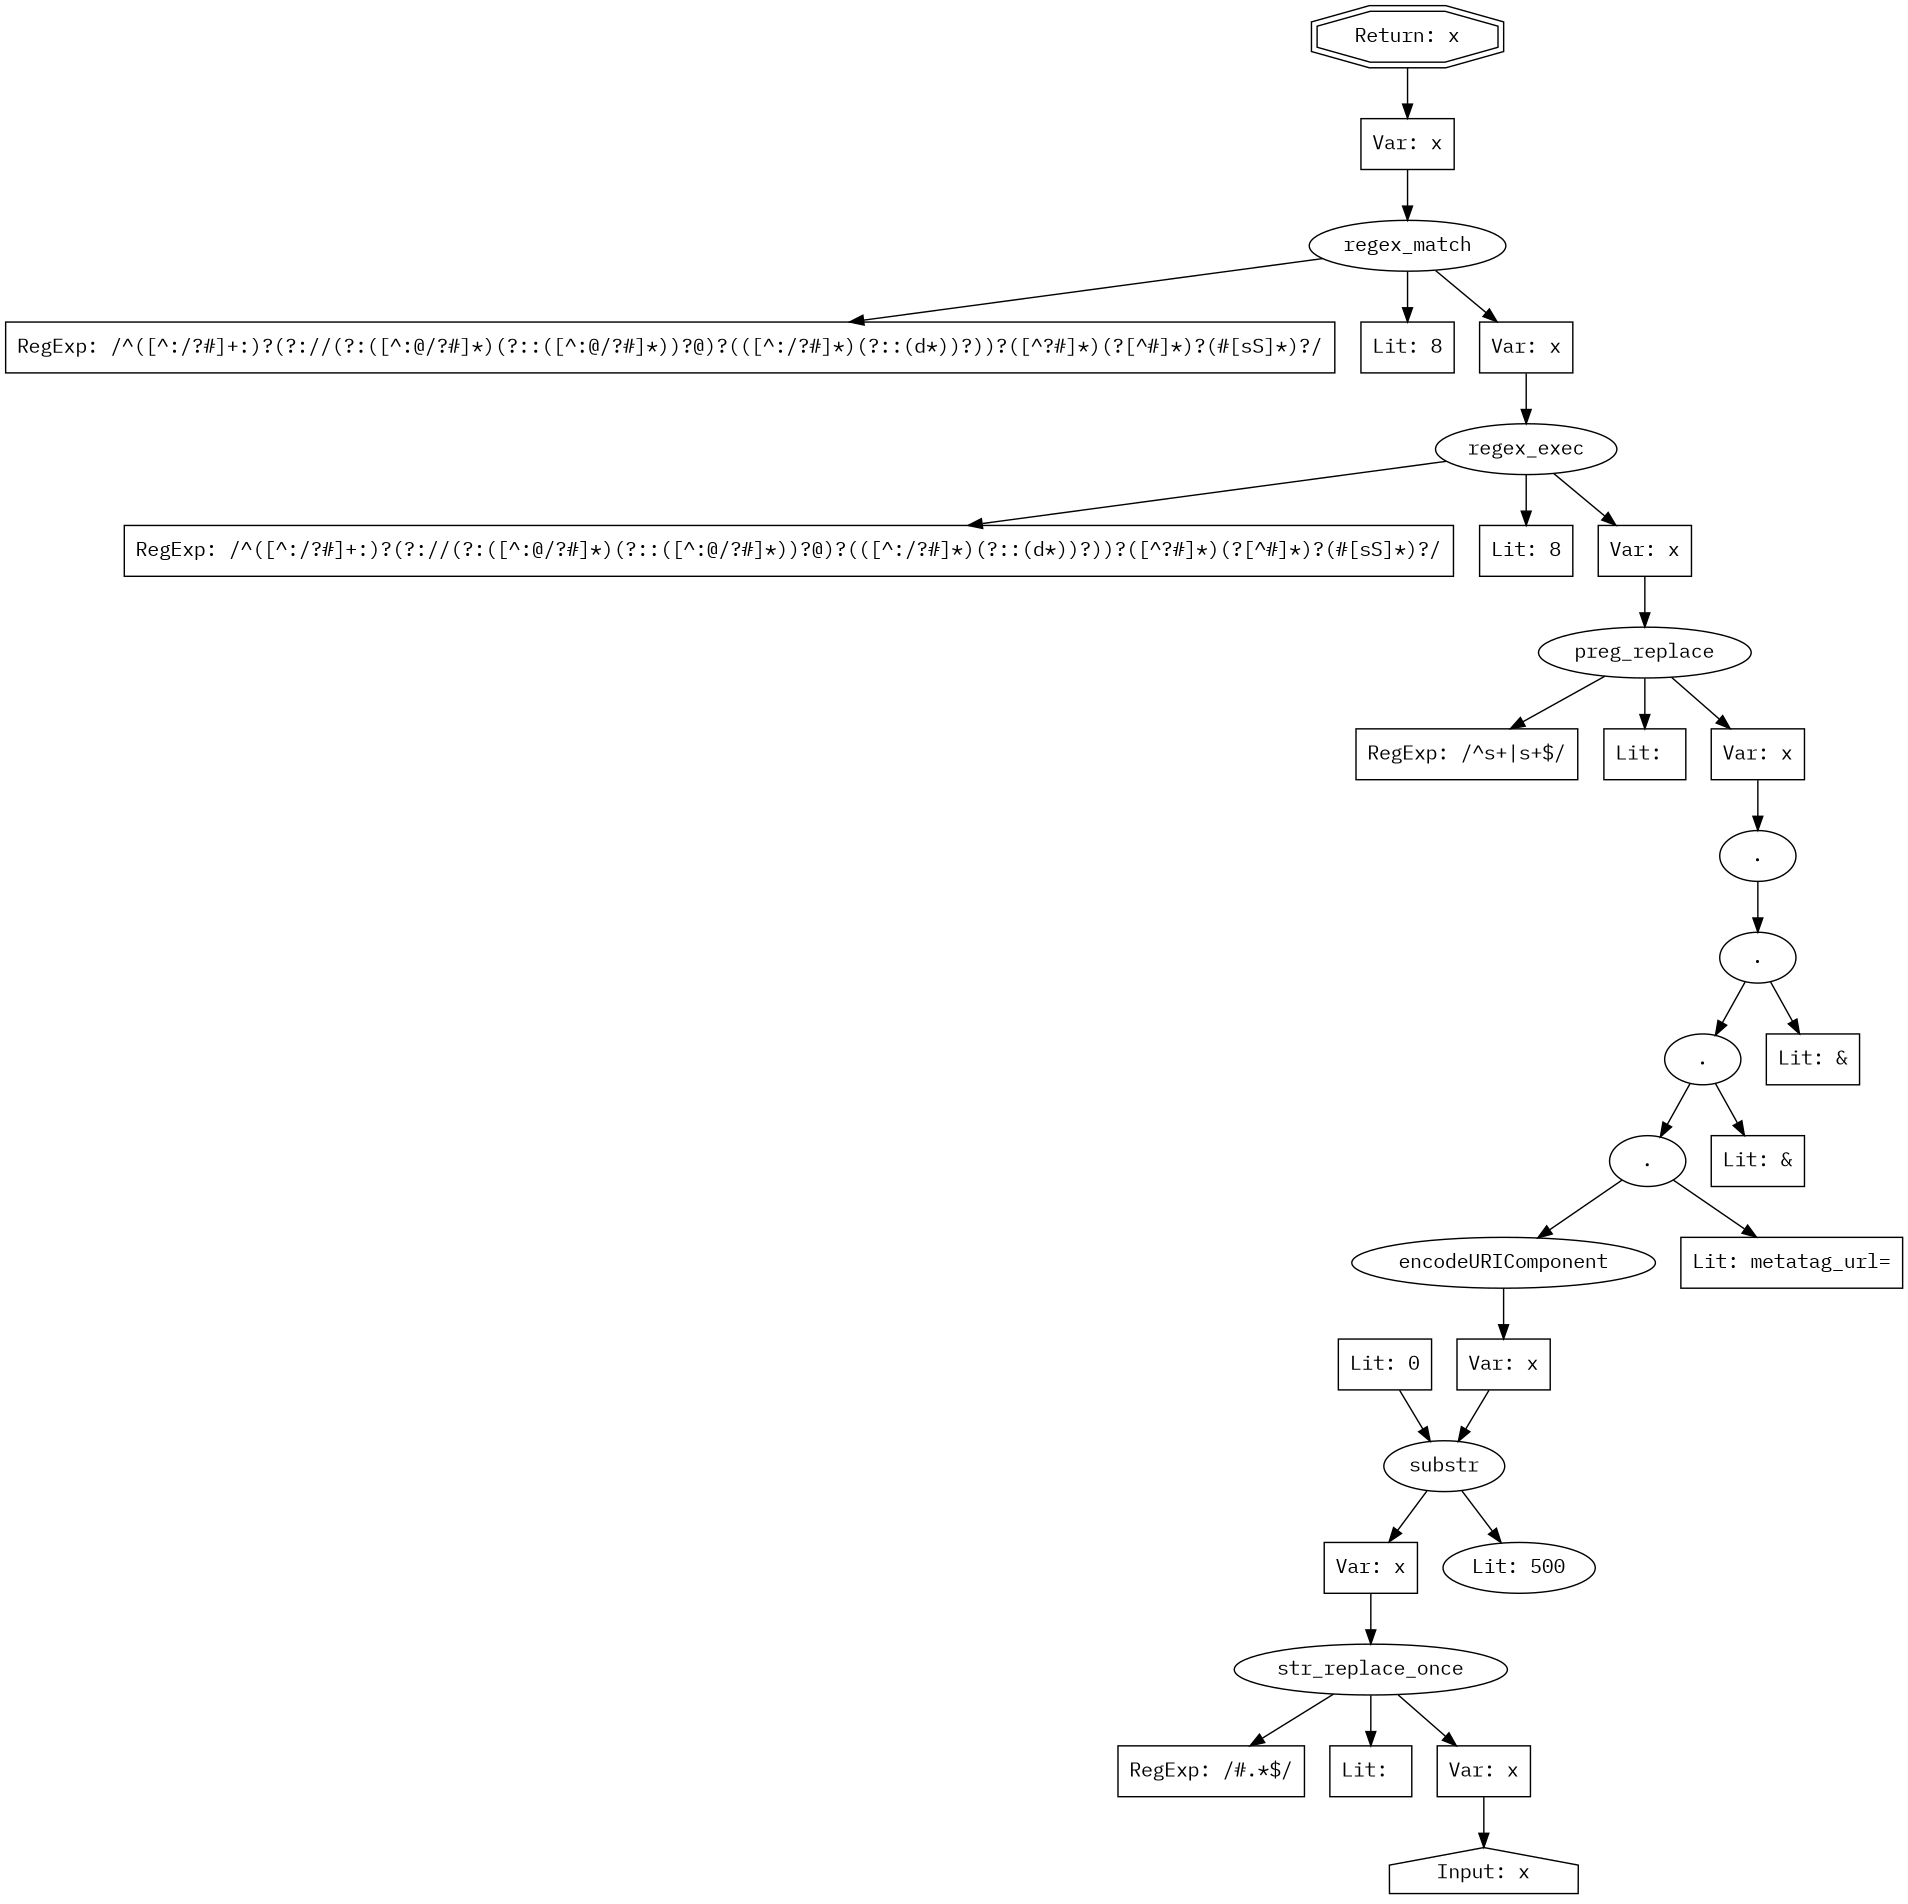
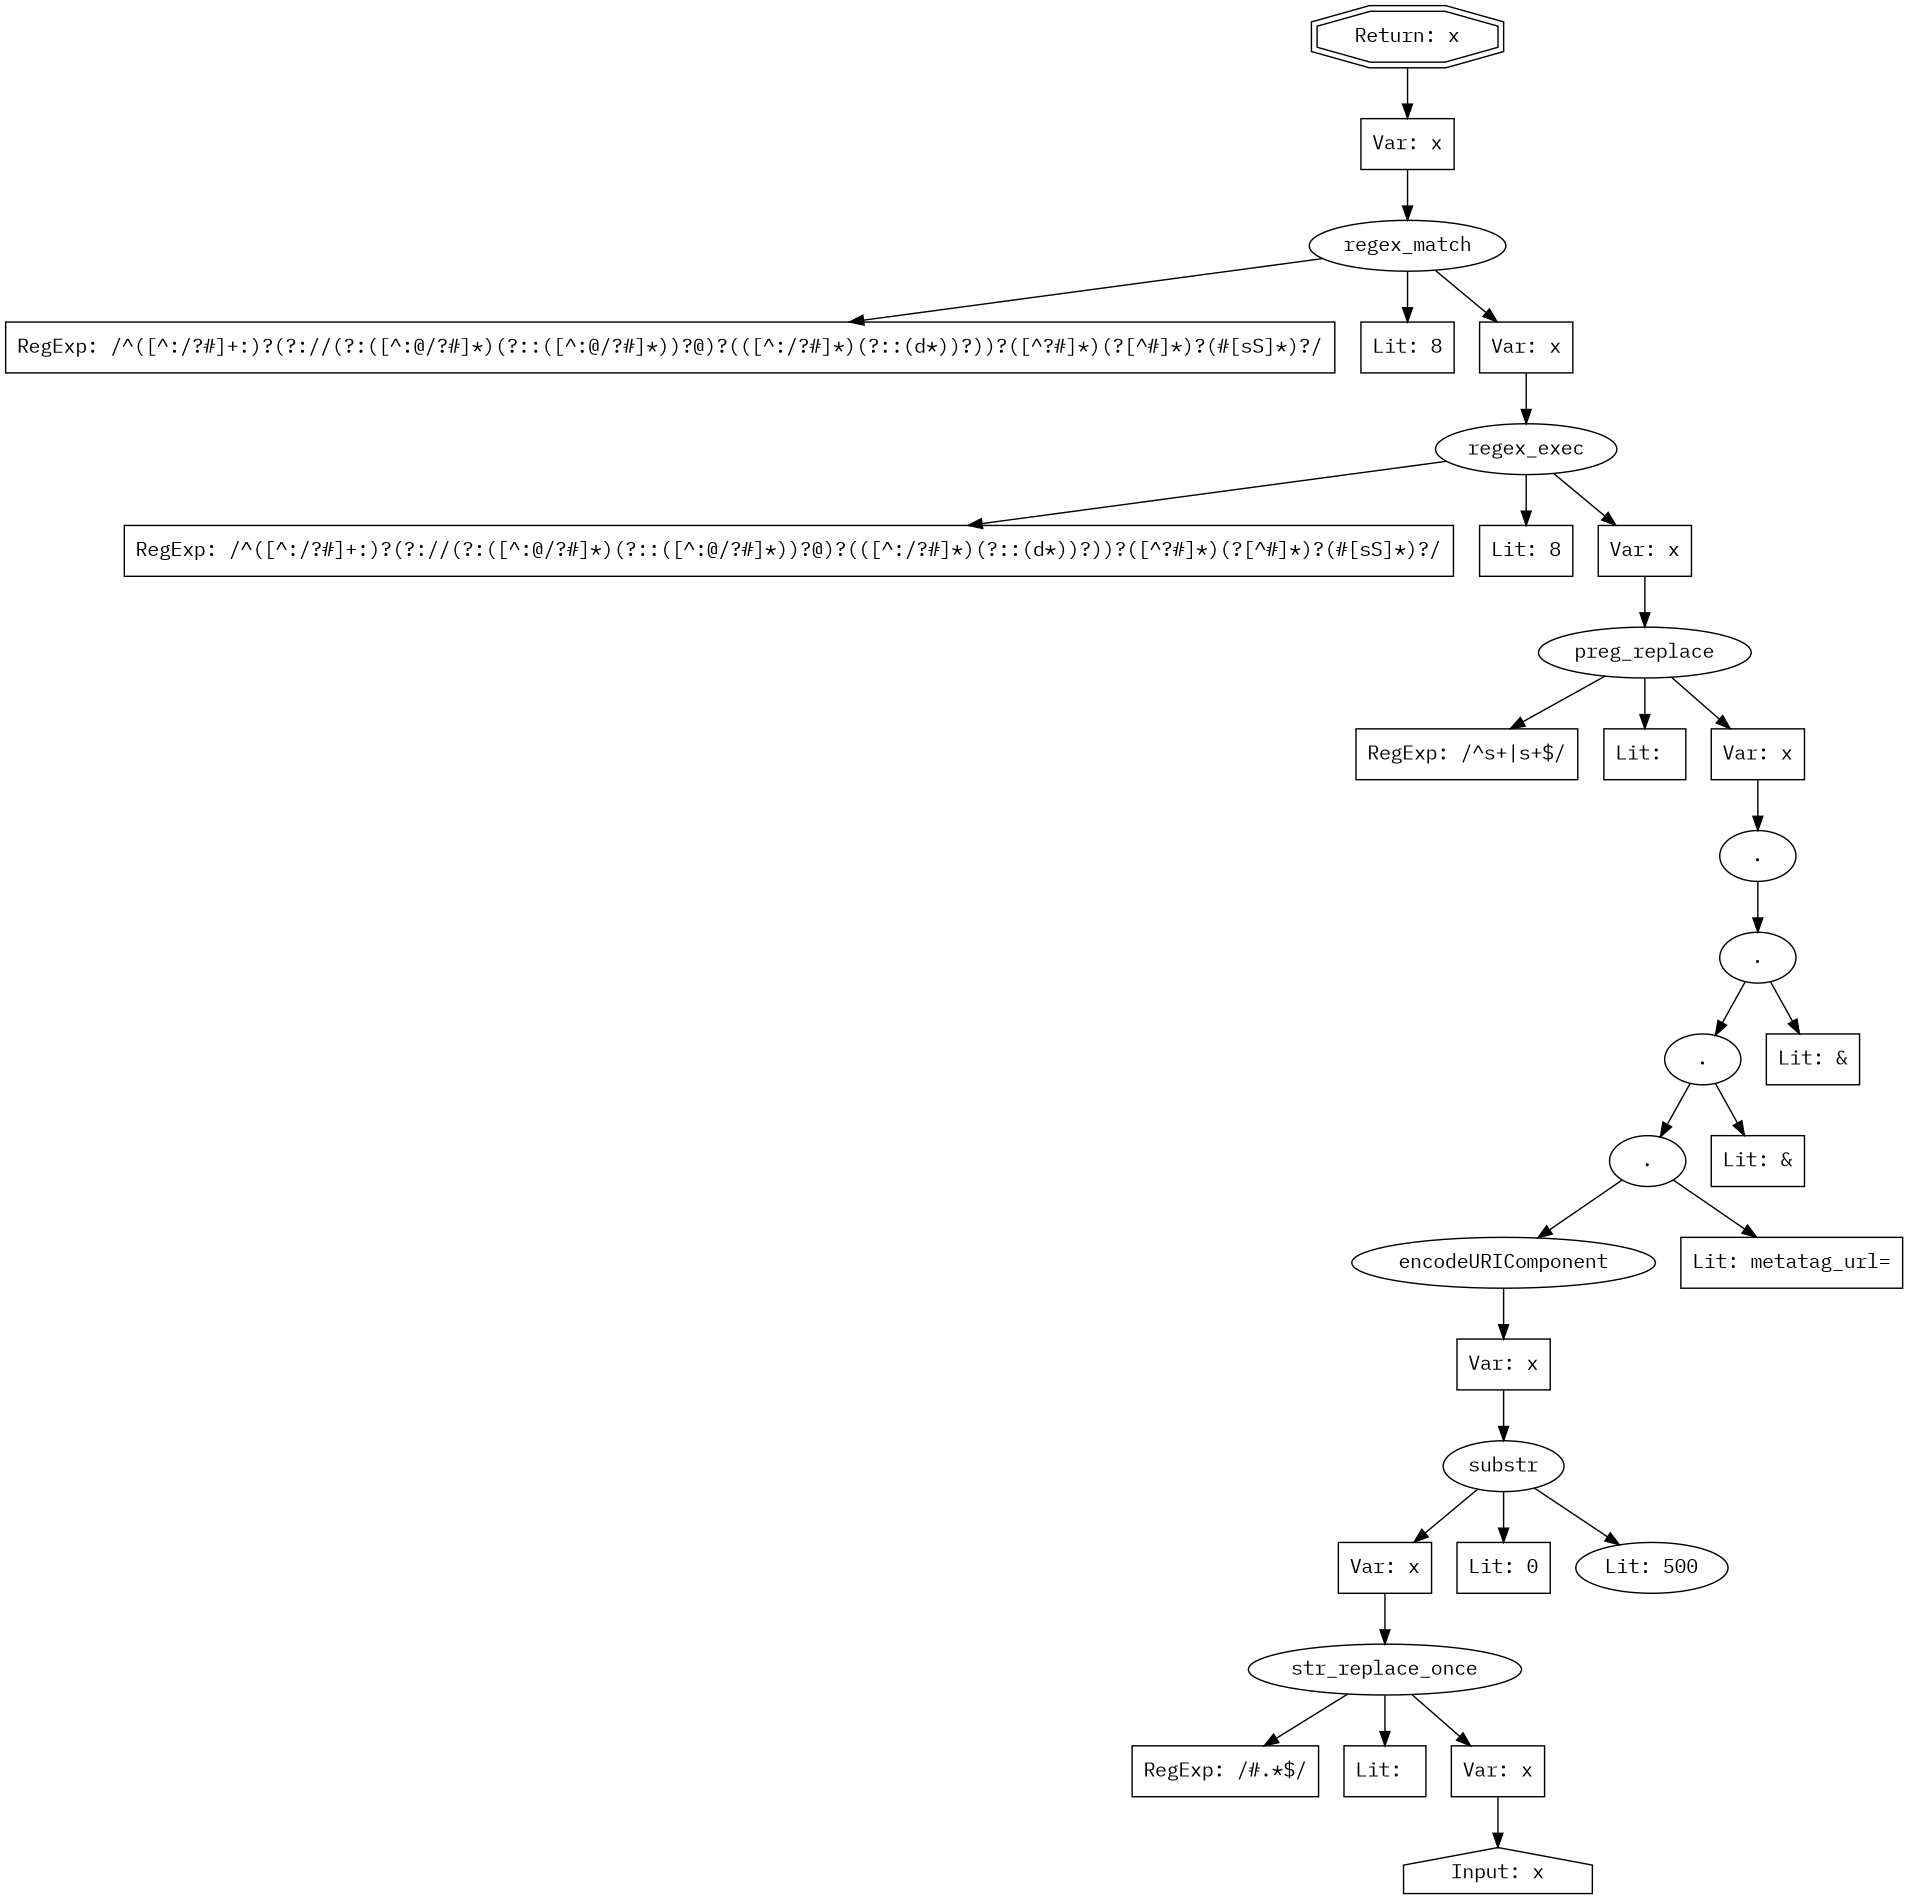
(1411, 1410) -> (1504, 1510)
